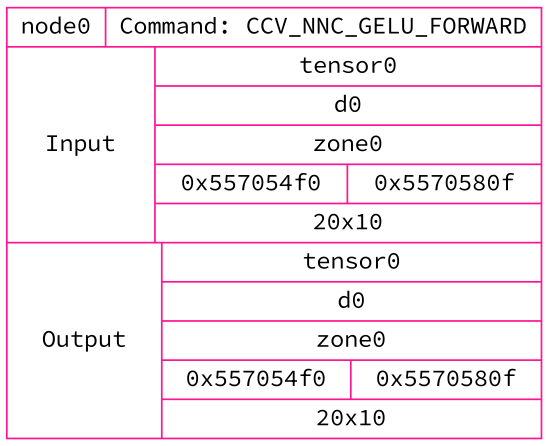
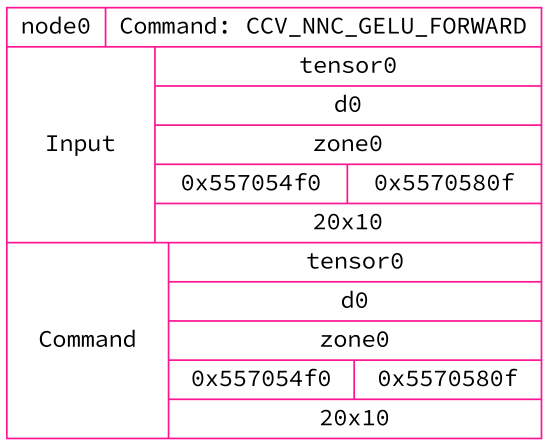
(84, 340) -> (88, 340)
